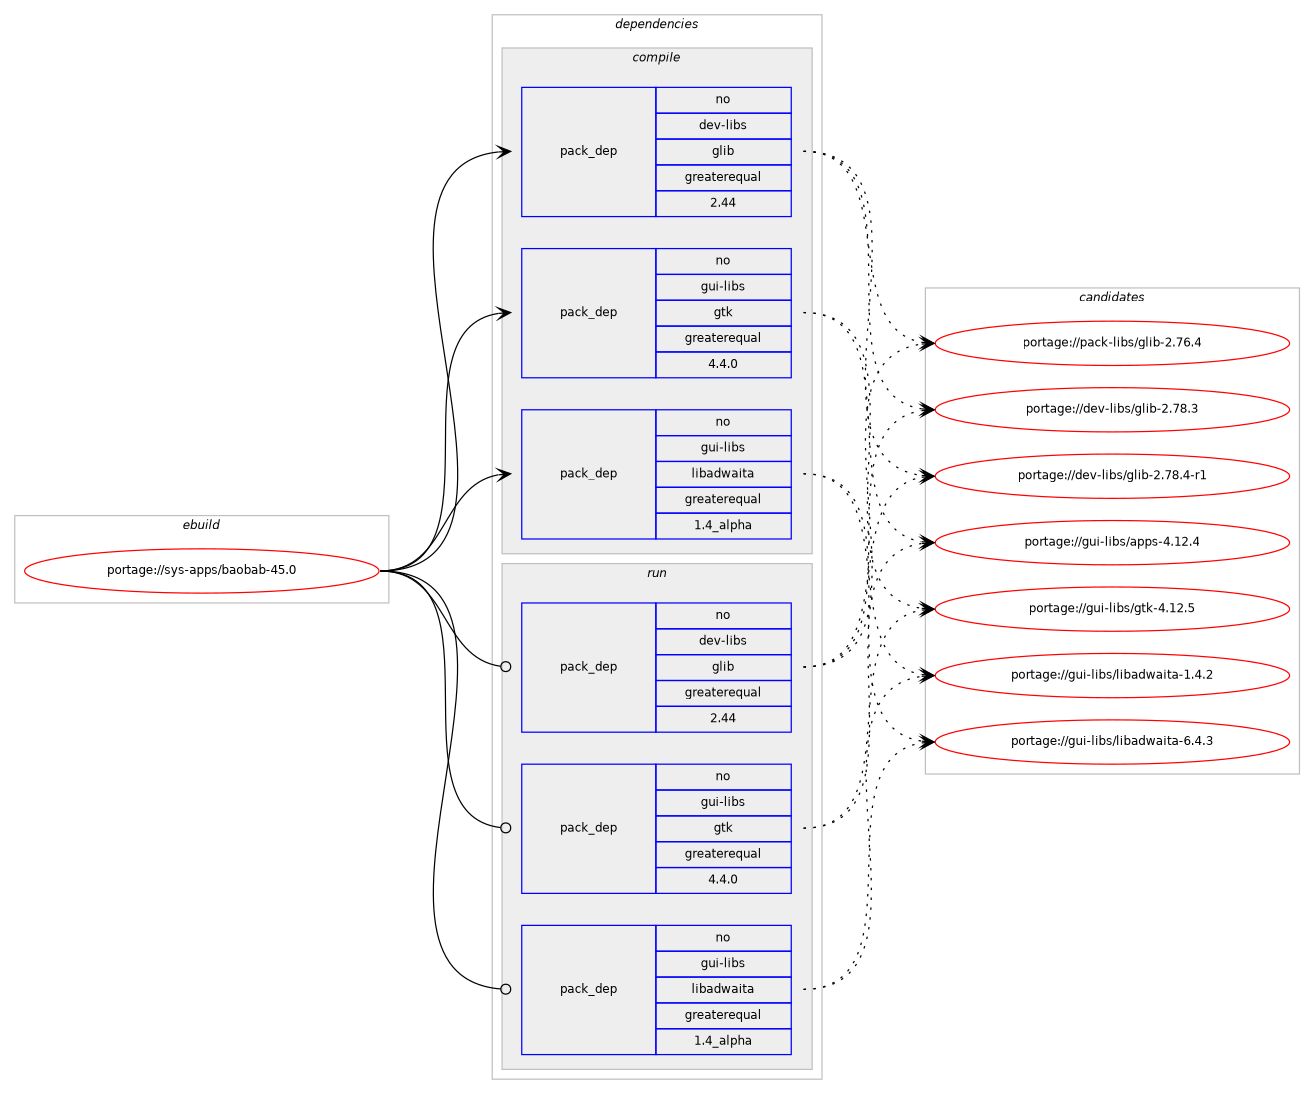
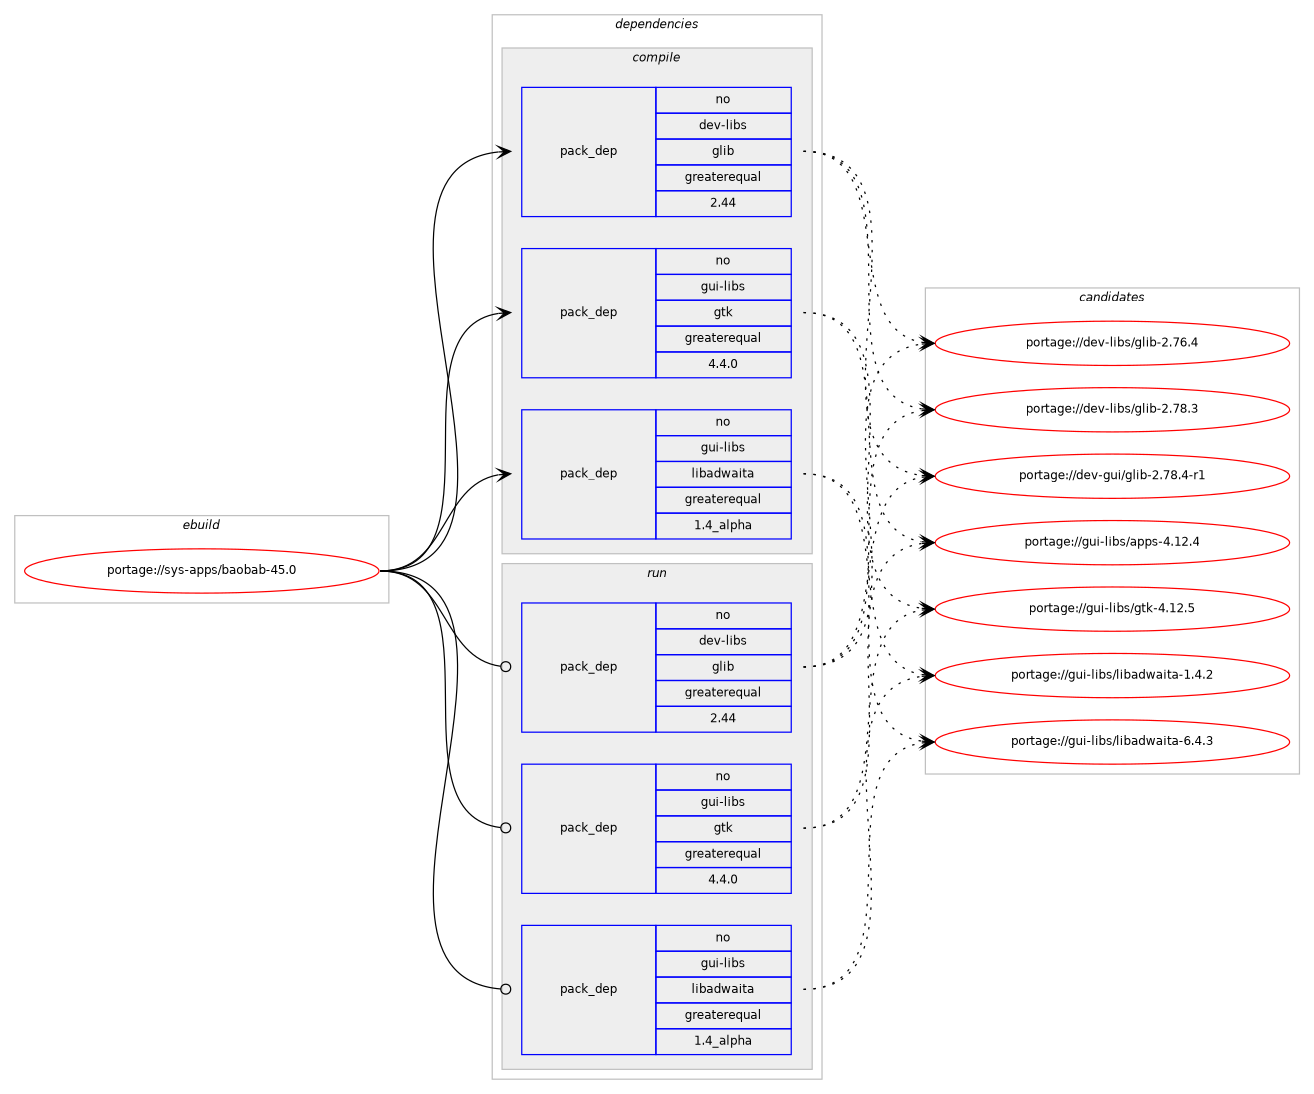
(1112, 343) -> (1112, 343)
(1112, 476) -> (1112, 476)
